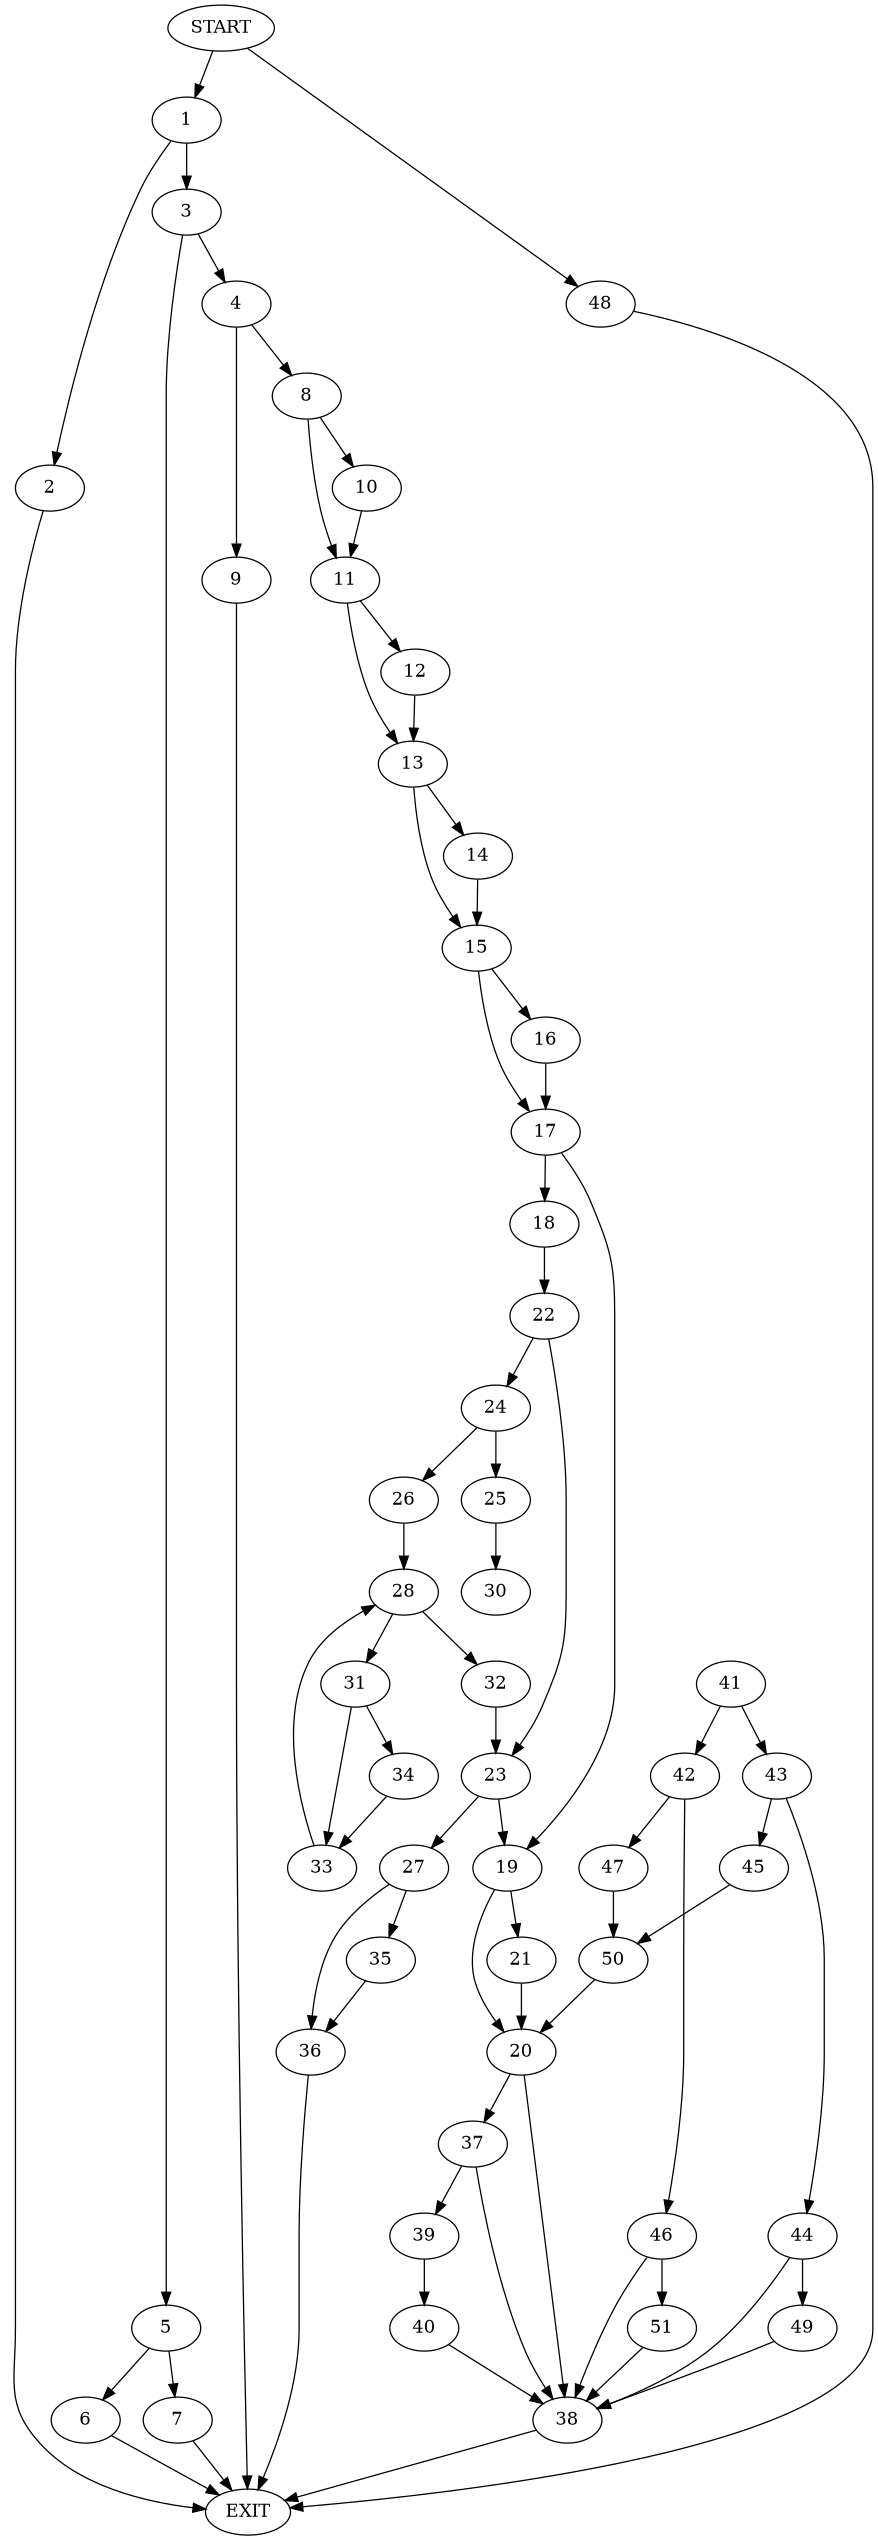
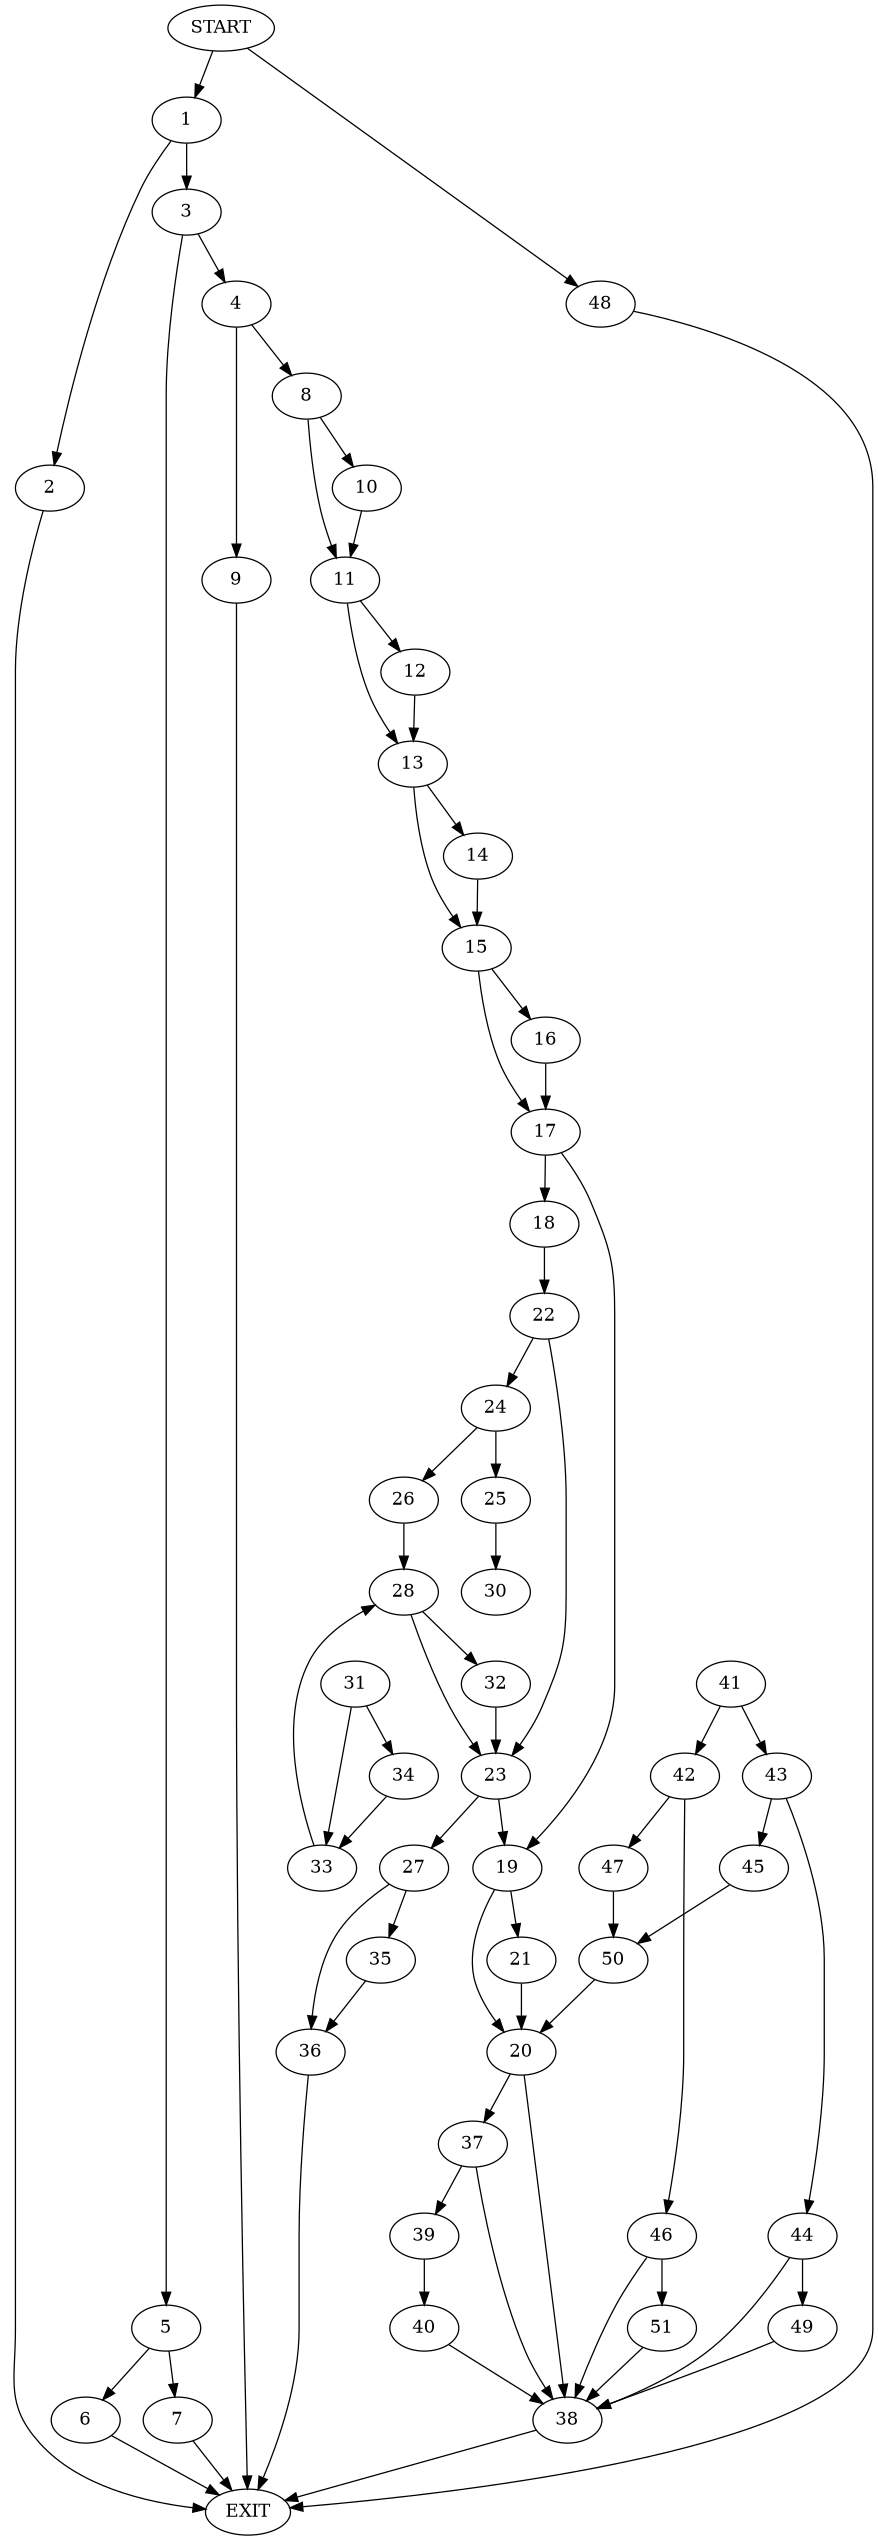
(383, 1632) -> (437, 1682)
